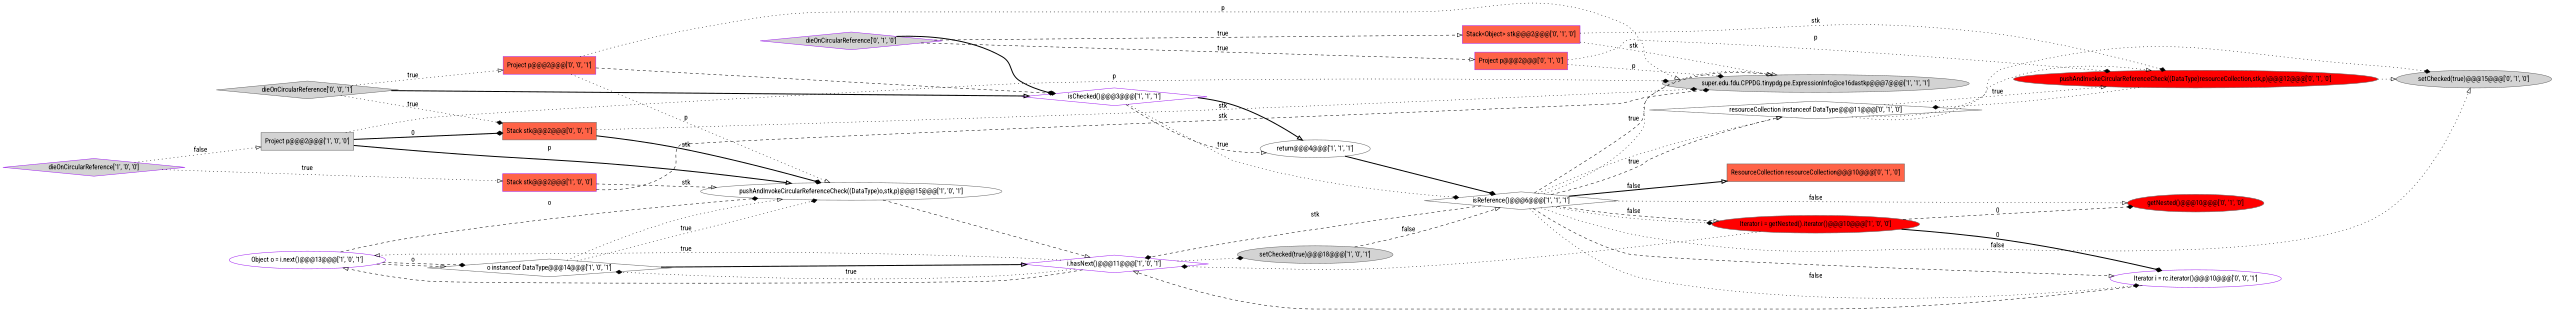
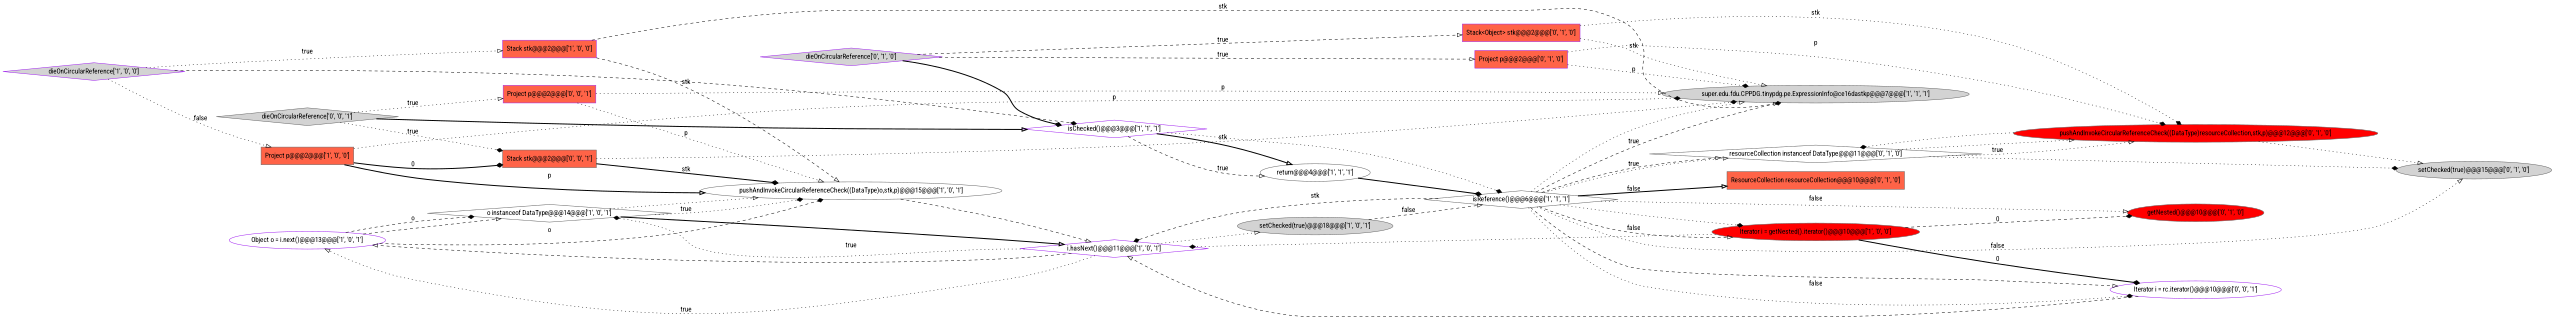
(823, 81) -> (624, 78)
(307, 141) -> (307, 156)
(1207, 260) -> (1206, 238)
